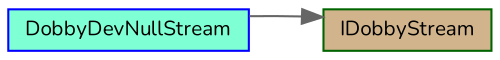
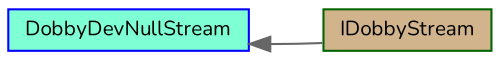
(276, 16) -> (297, 44)
